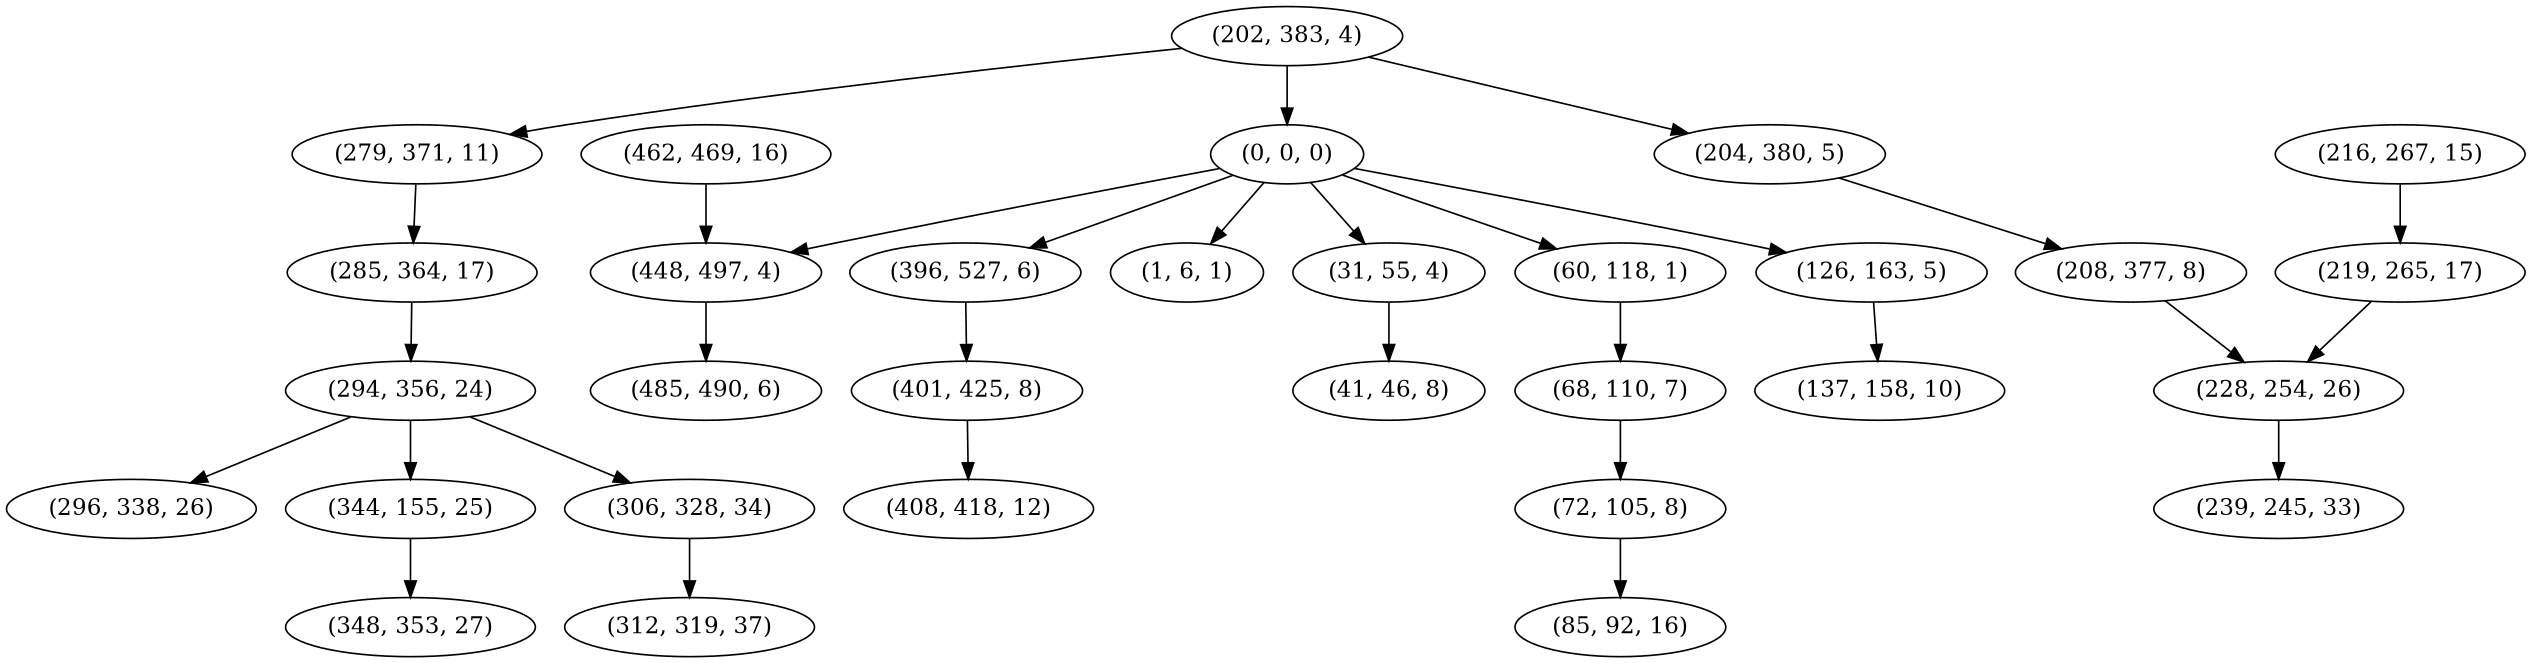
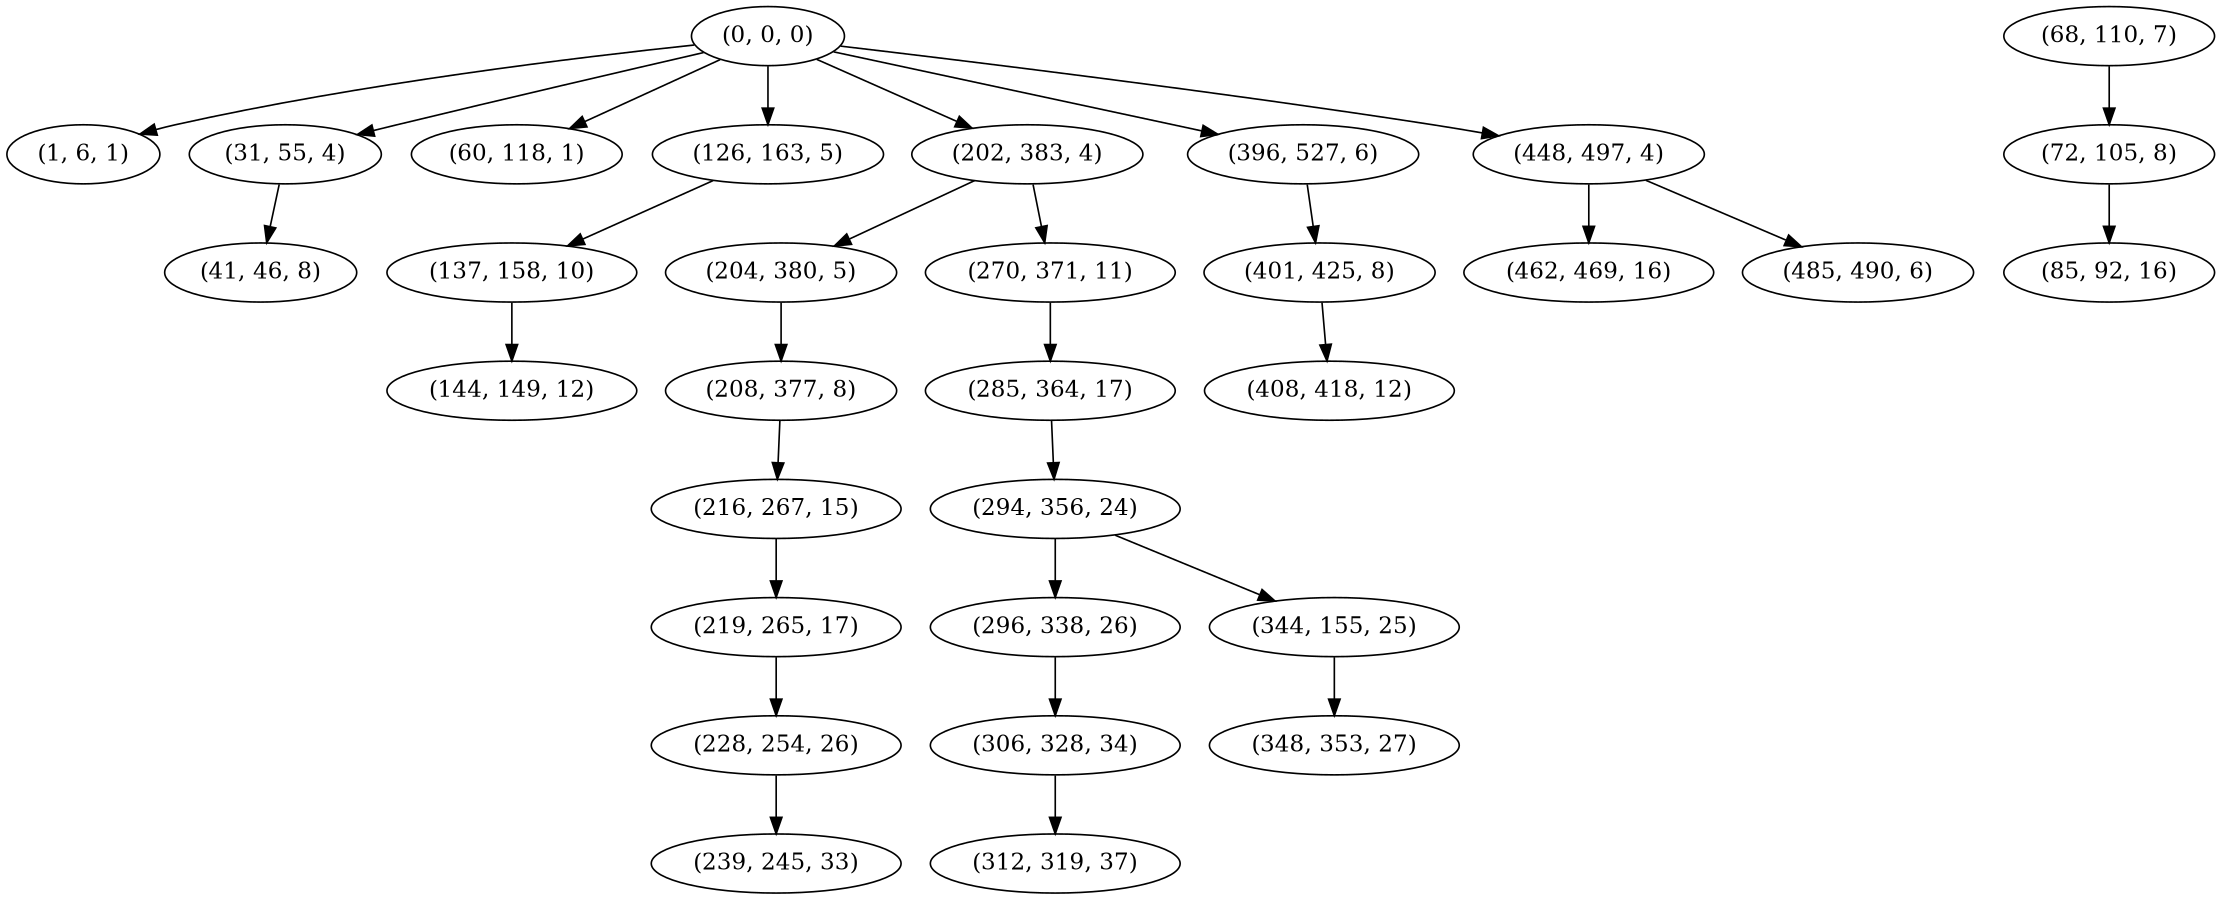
(1287, 87) -> (887, 90)
(417, 154) -> (1050, 273)
(706, 205) -> (1589, 205)
(1620, 324) -> none
(2198, 326) -> (779, 442)
none -> (512, 391)
(543, 447) -> (1055, 678)
